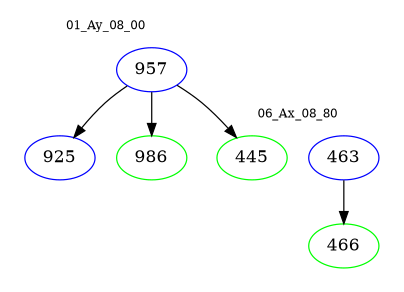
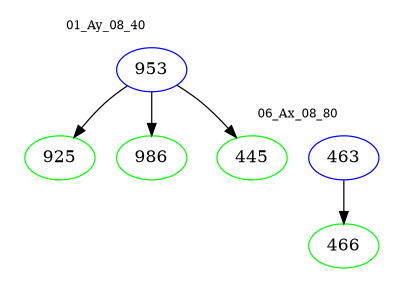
(106, 26) -> (106, 26)
(152, 70) -> (152, 70)
(60, 158) -> (60, 158)
